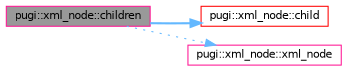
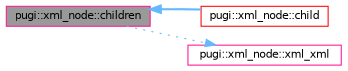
(170, 23) -> (181, 9)
(265, 55) -> (265, 55)
